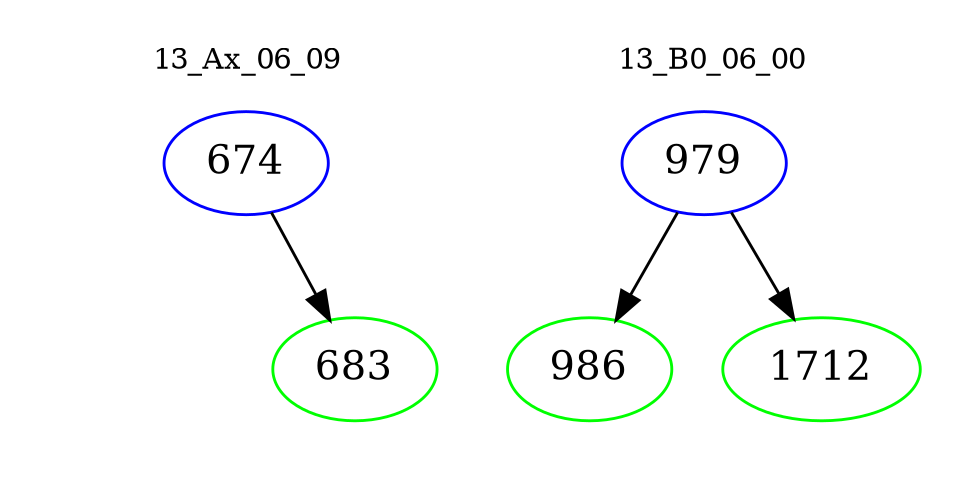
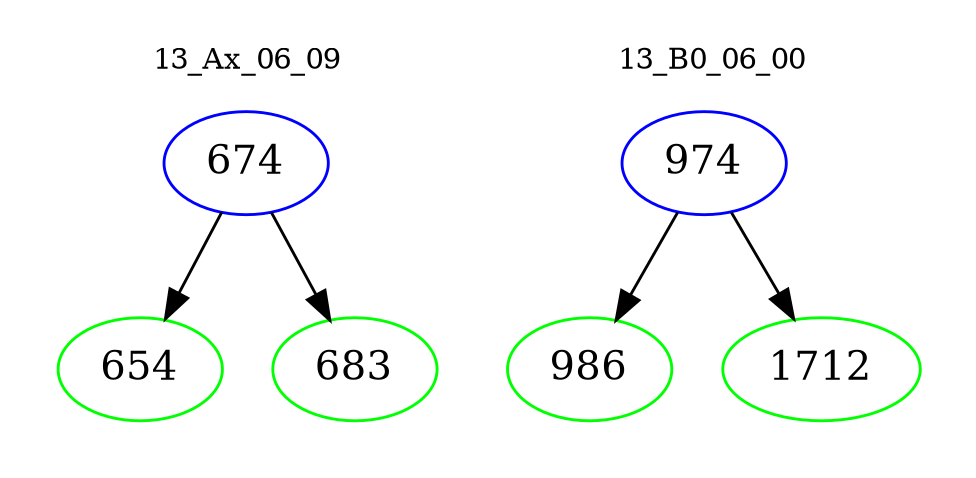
(704, 163) -> (704, 163)
none -> (140, 369)
